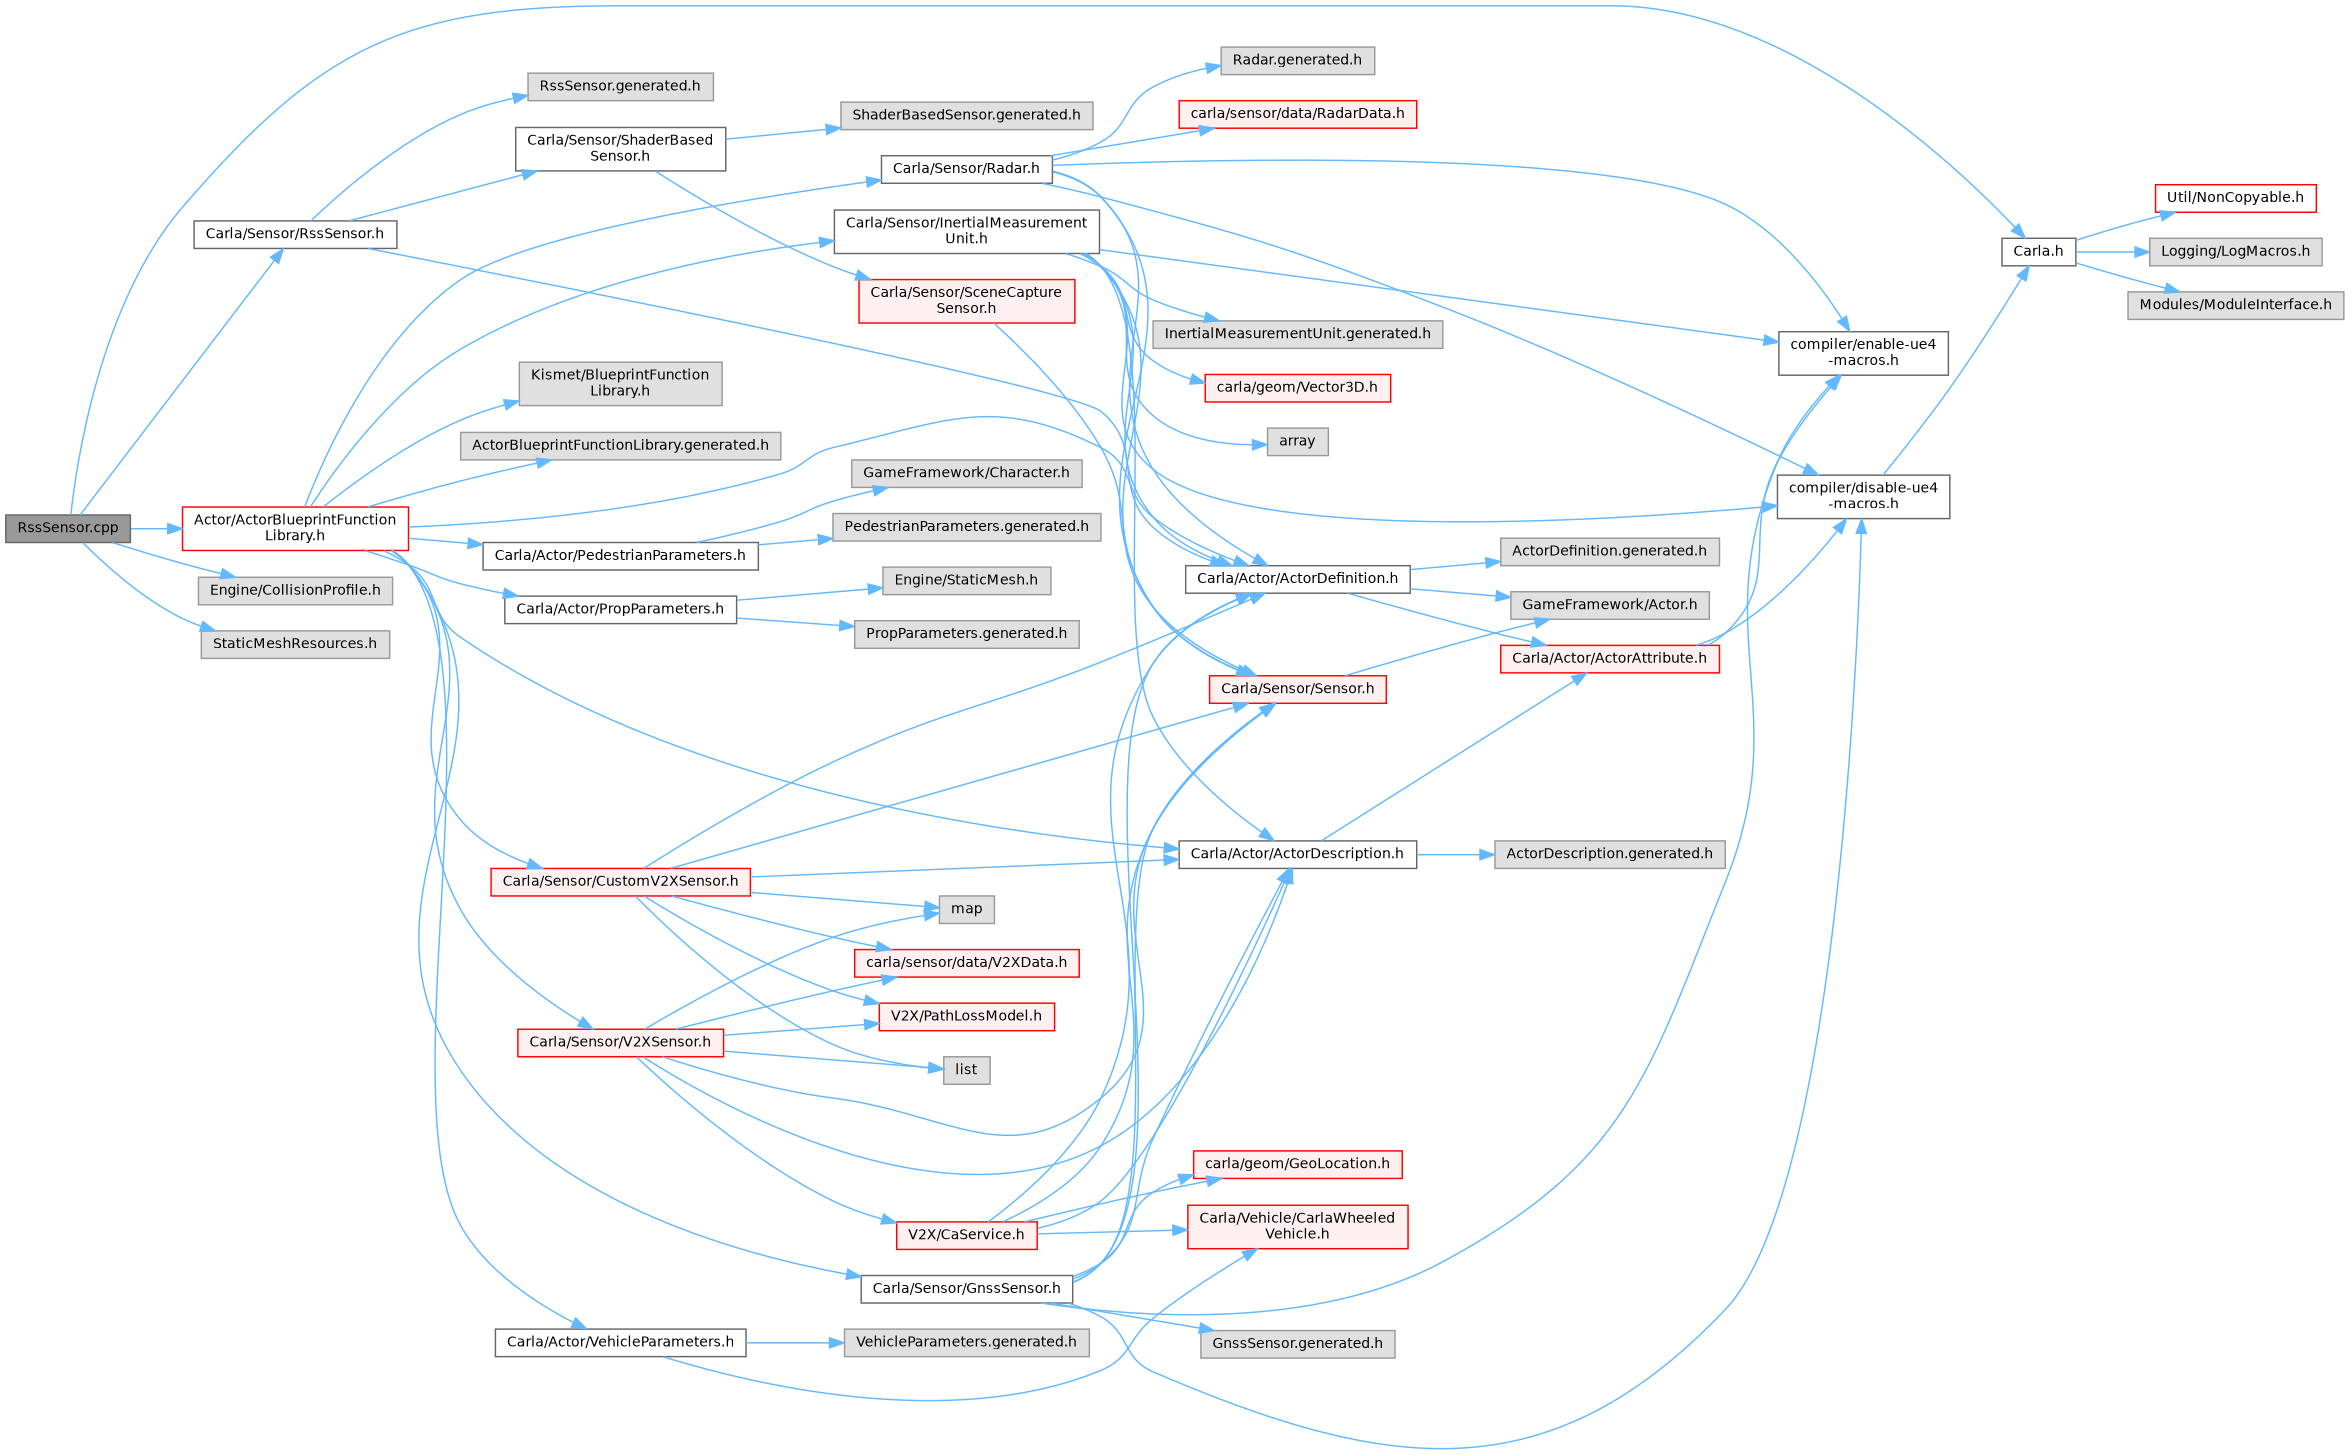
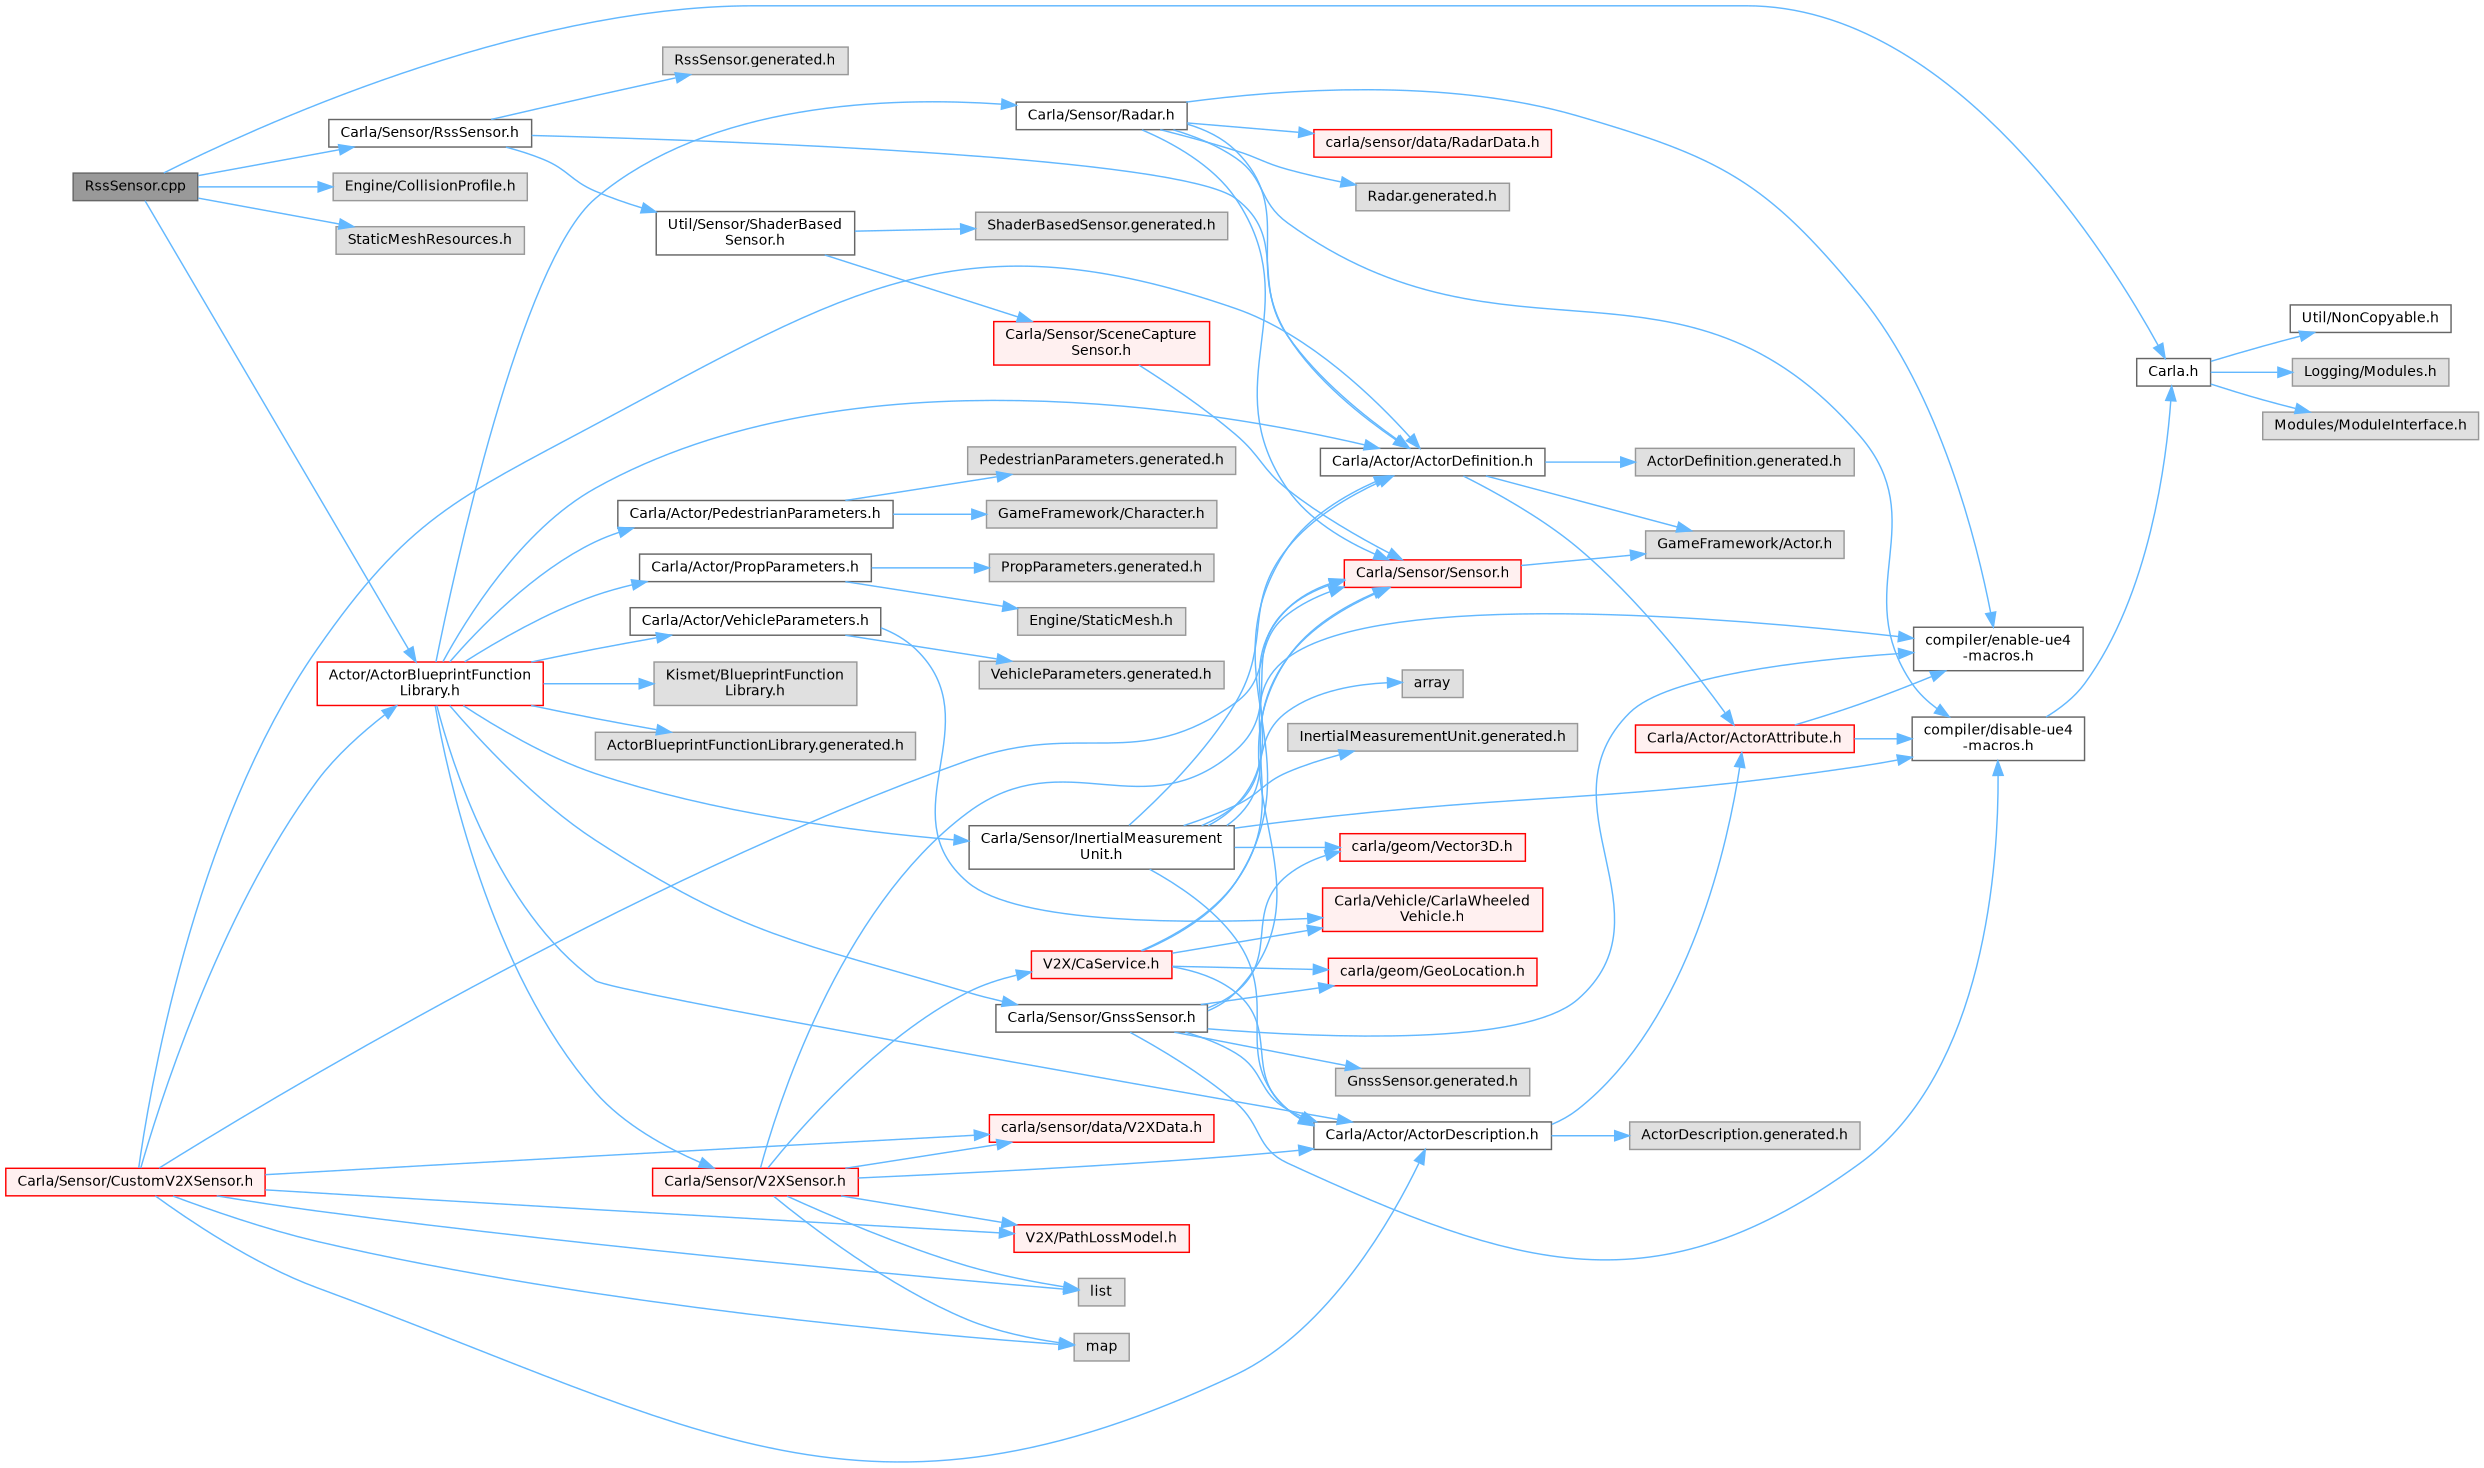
(621, 149) -> (755, 233)
(2236, 198) -> (2371, 319)
(2236, 252) -> (2371, 372)
(432, 721) -> (233, 924)
(1128, 834) -> (1266, 908)
